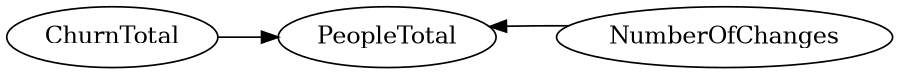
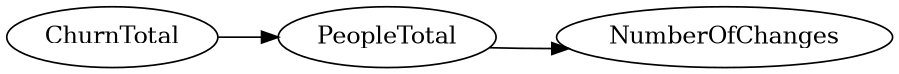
(538, 26) -> (521, 48)
